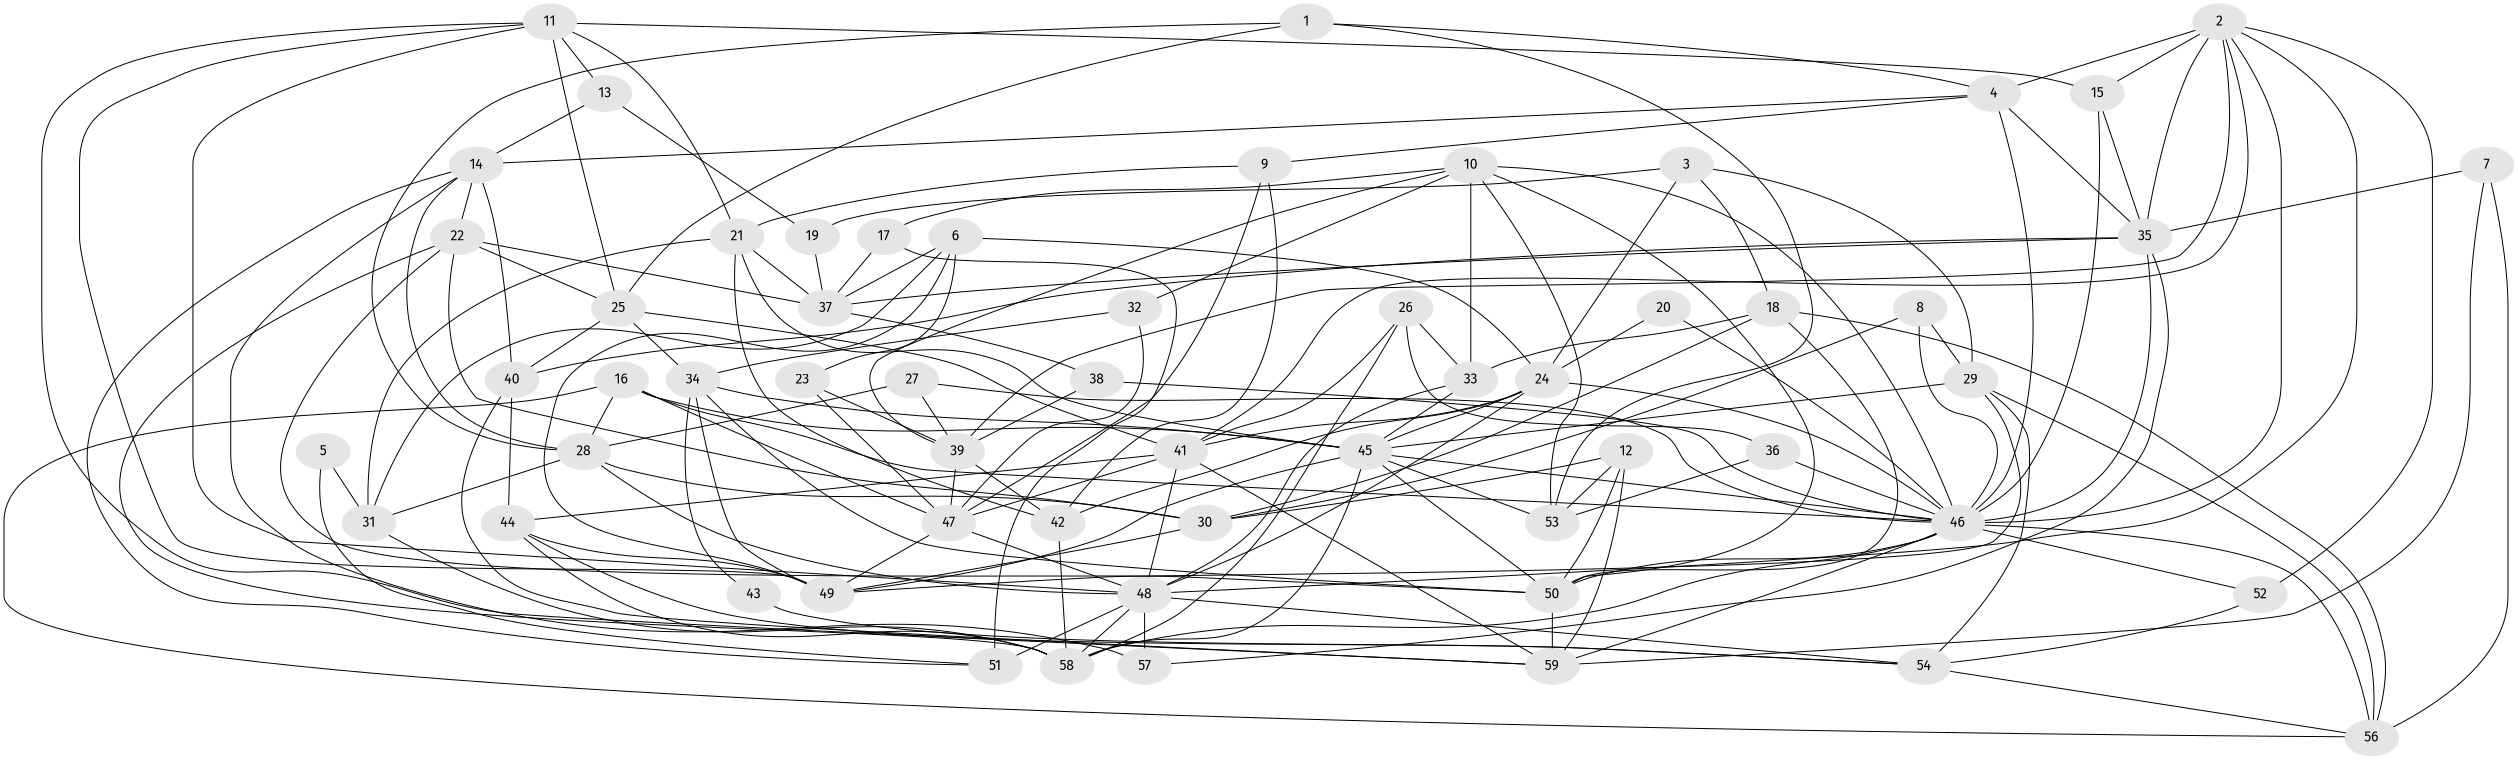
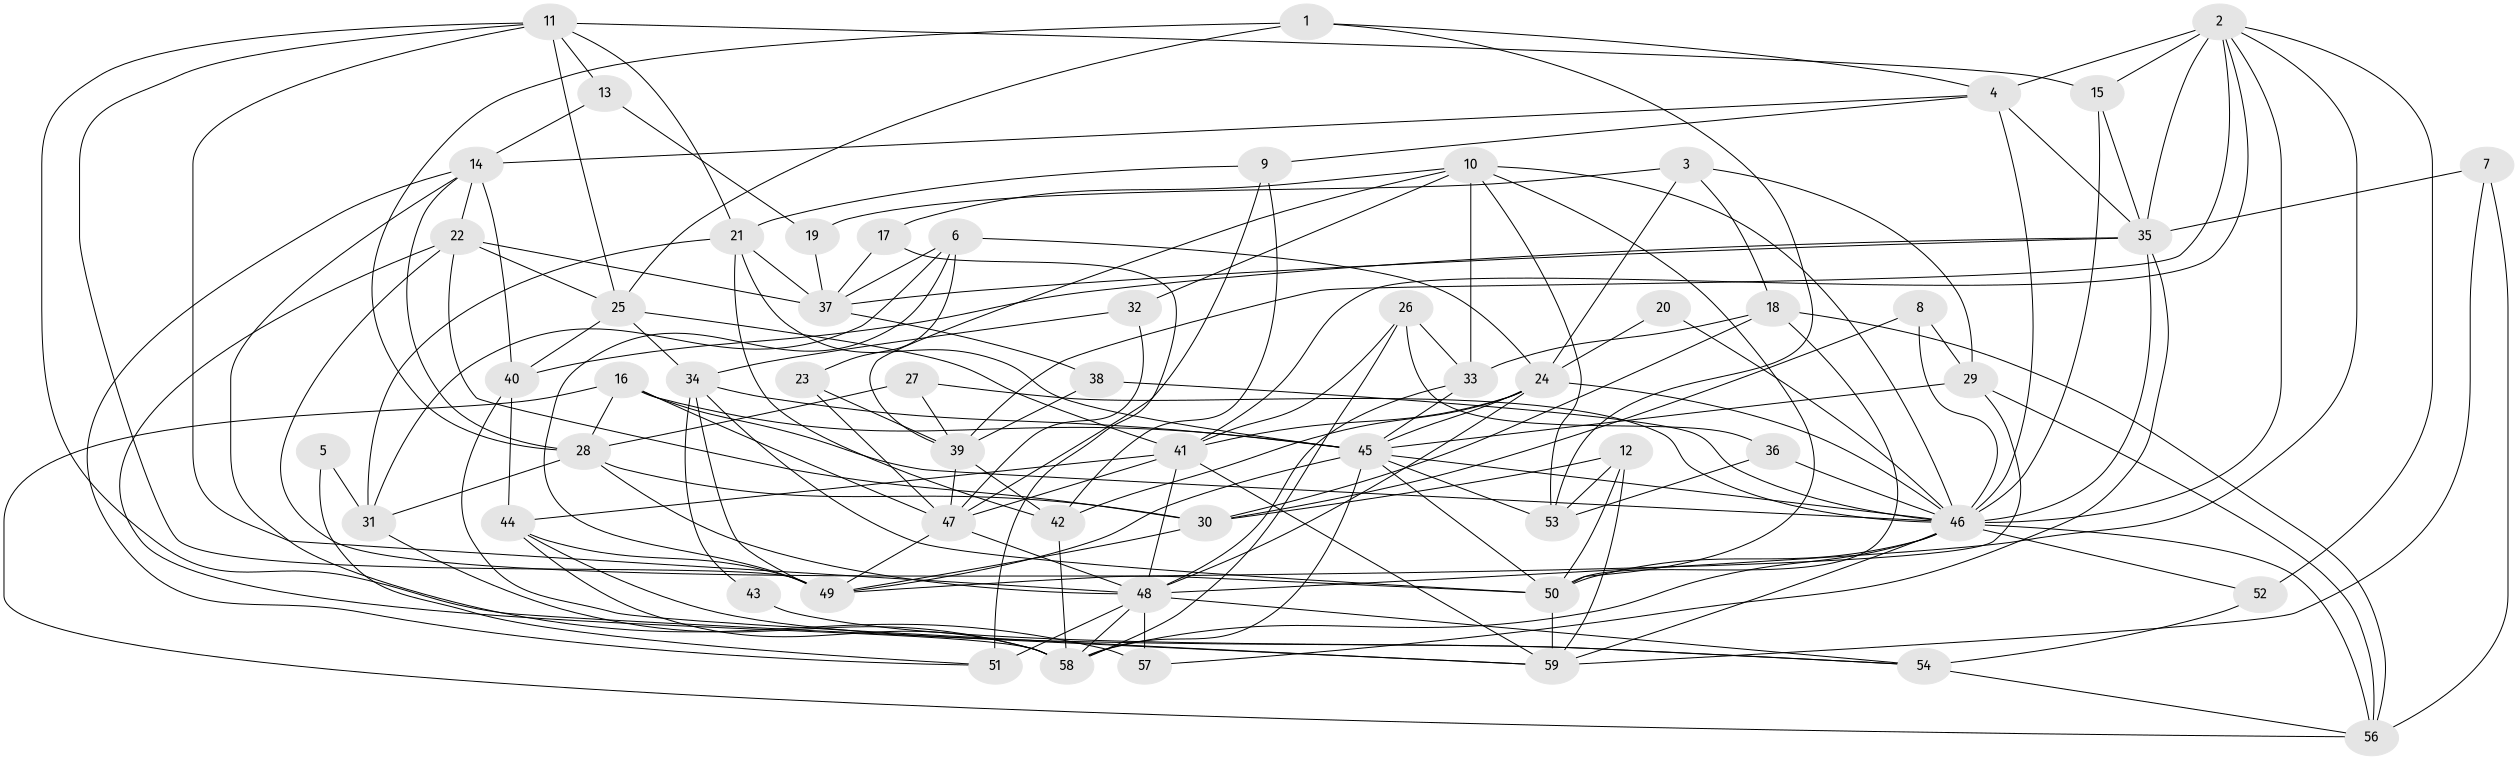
(2026, 506) -> none
